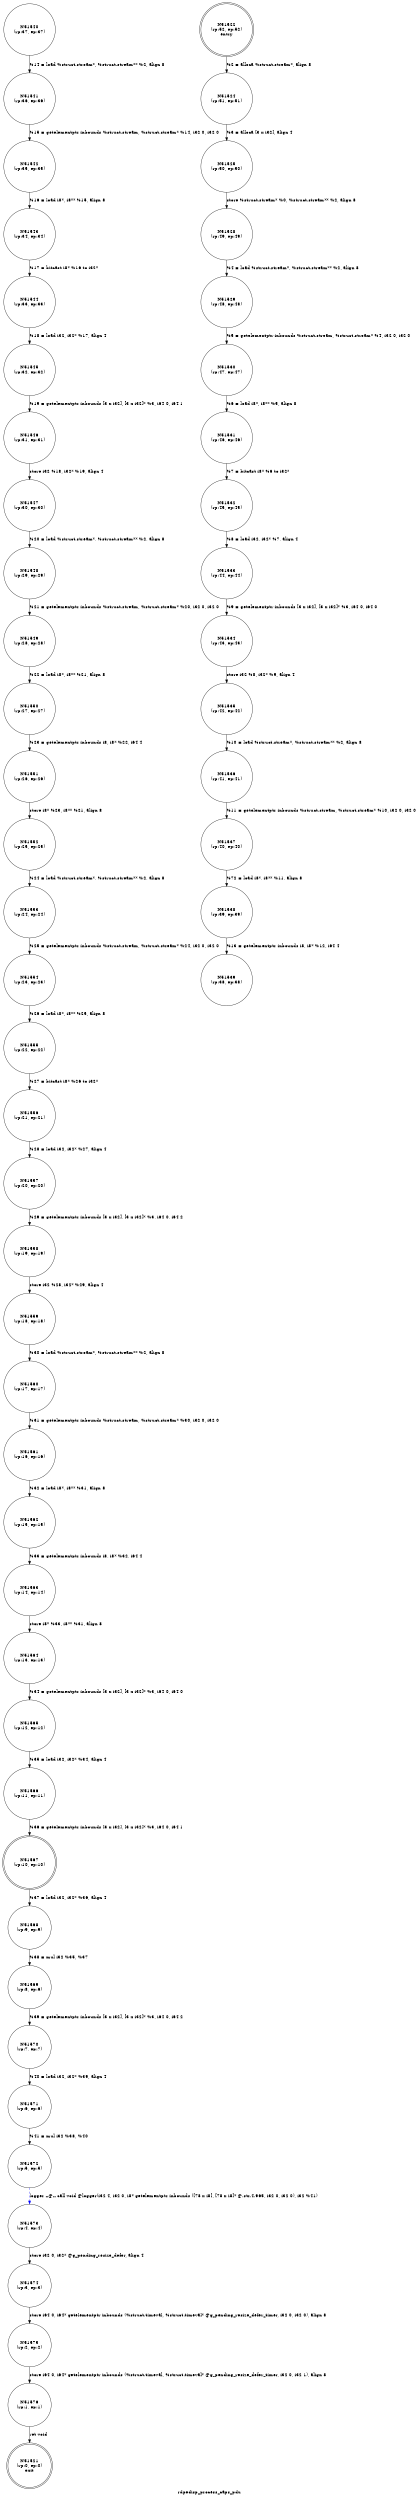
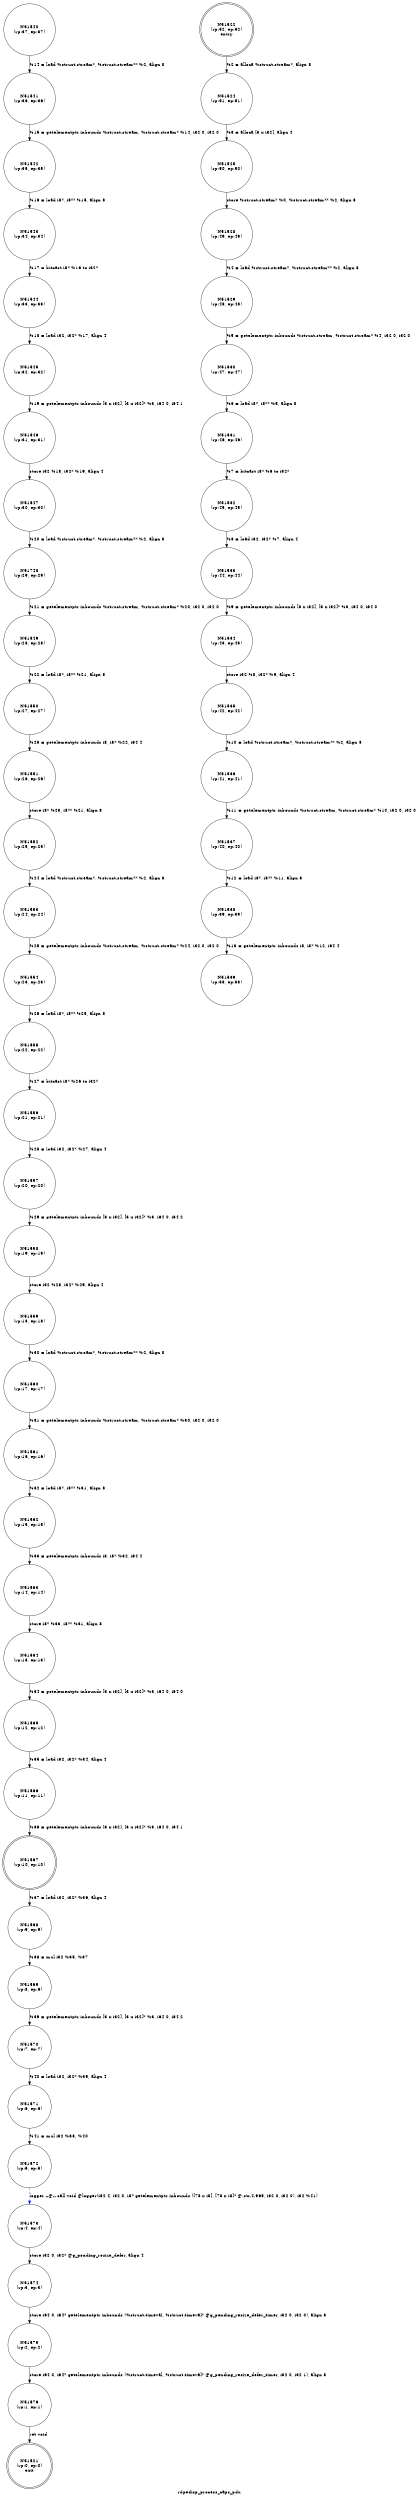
(30, 573) -> (30, 573)
(265, 878) -> (265, 878)
